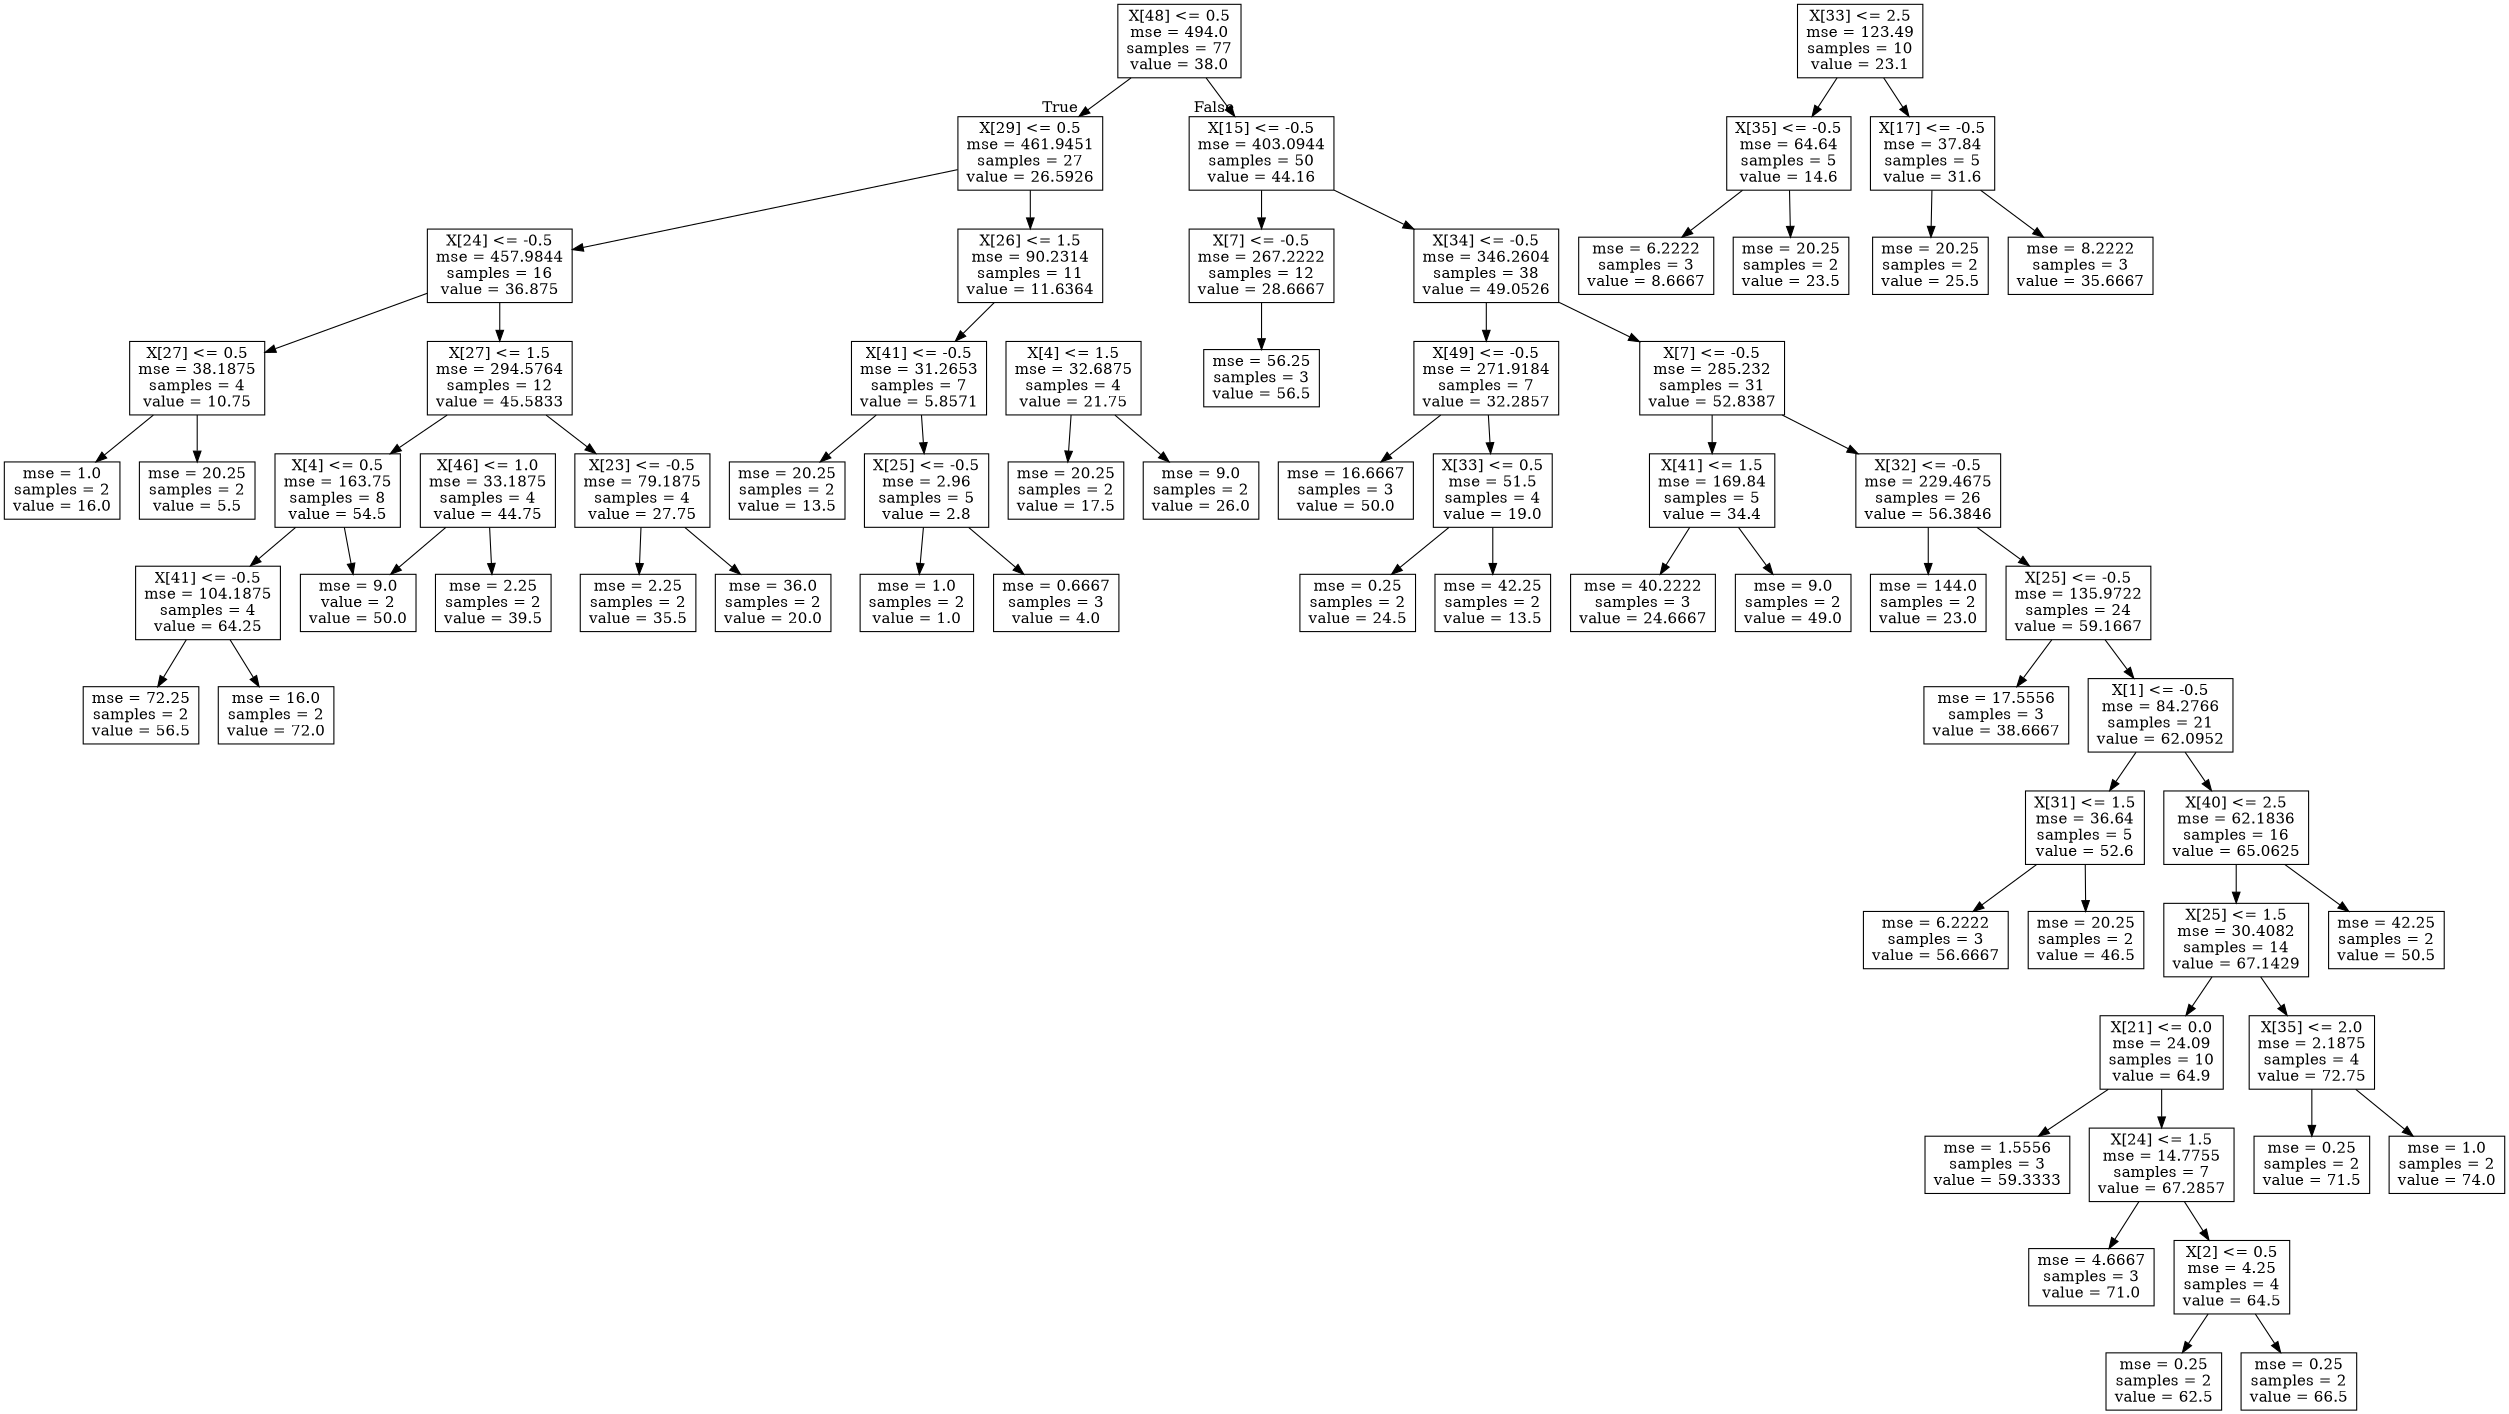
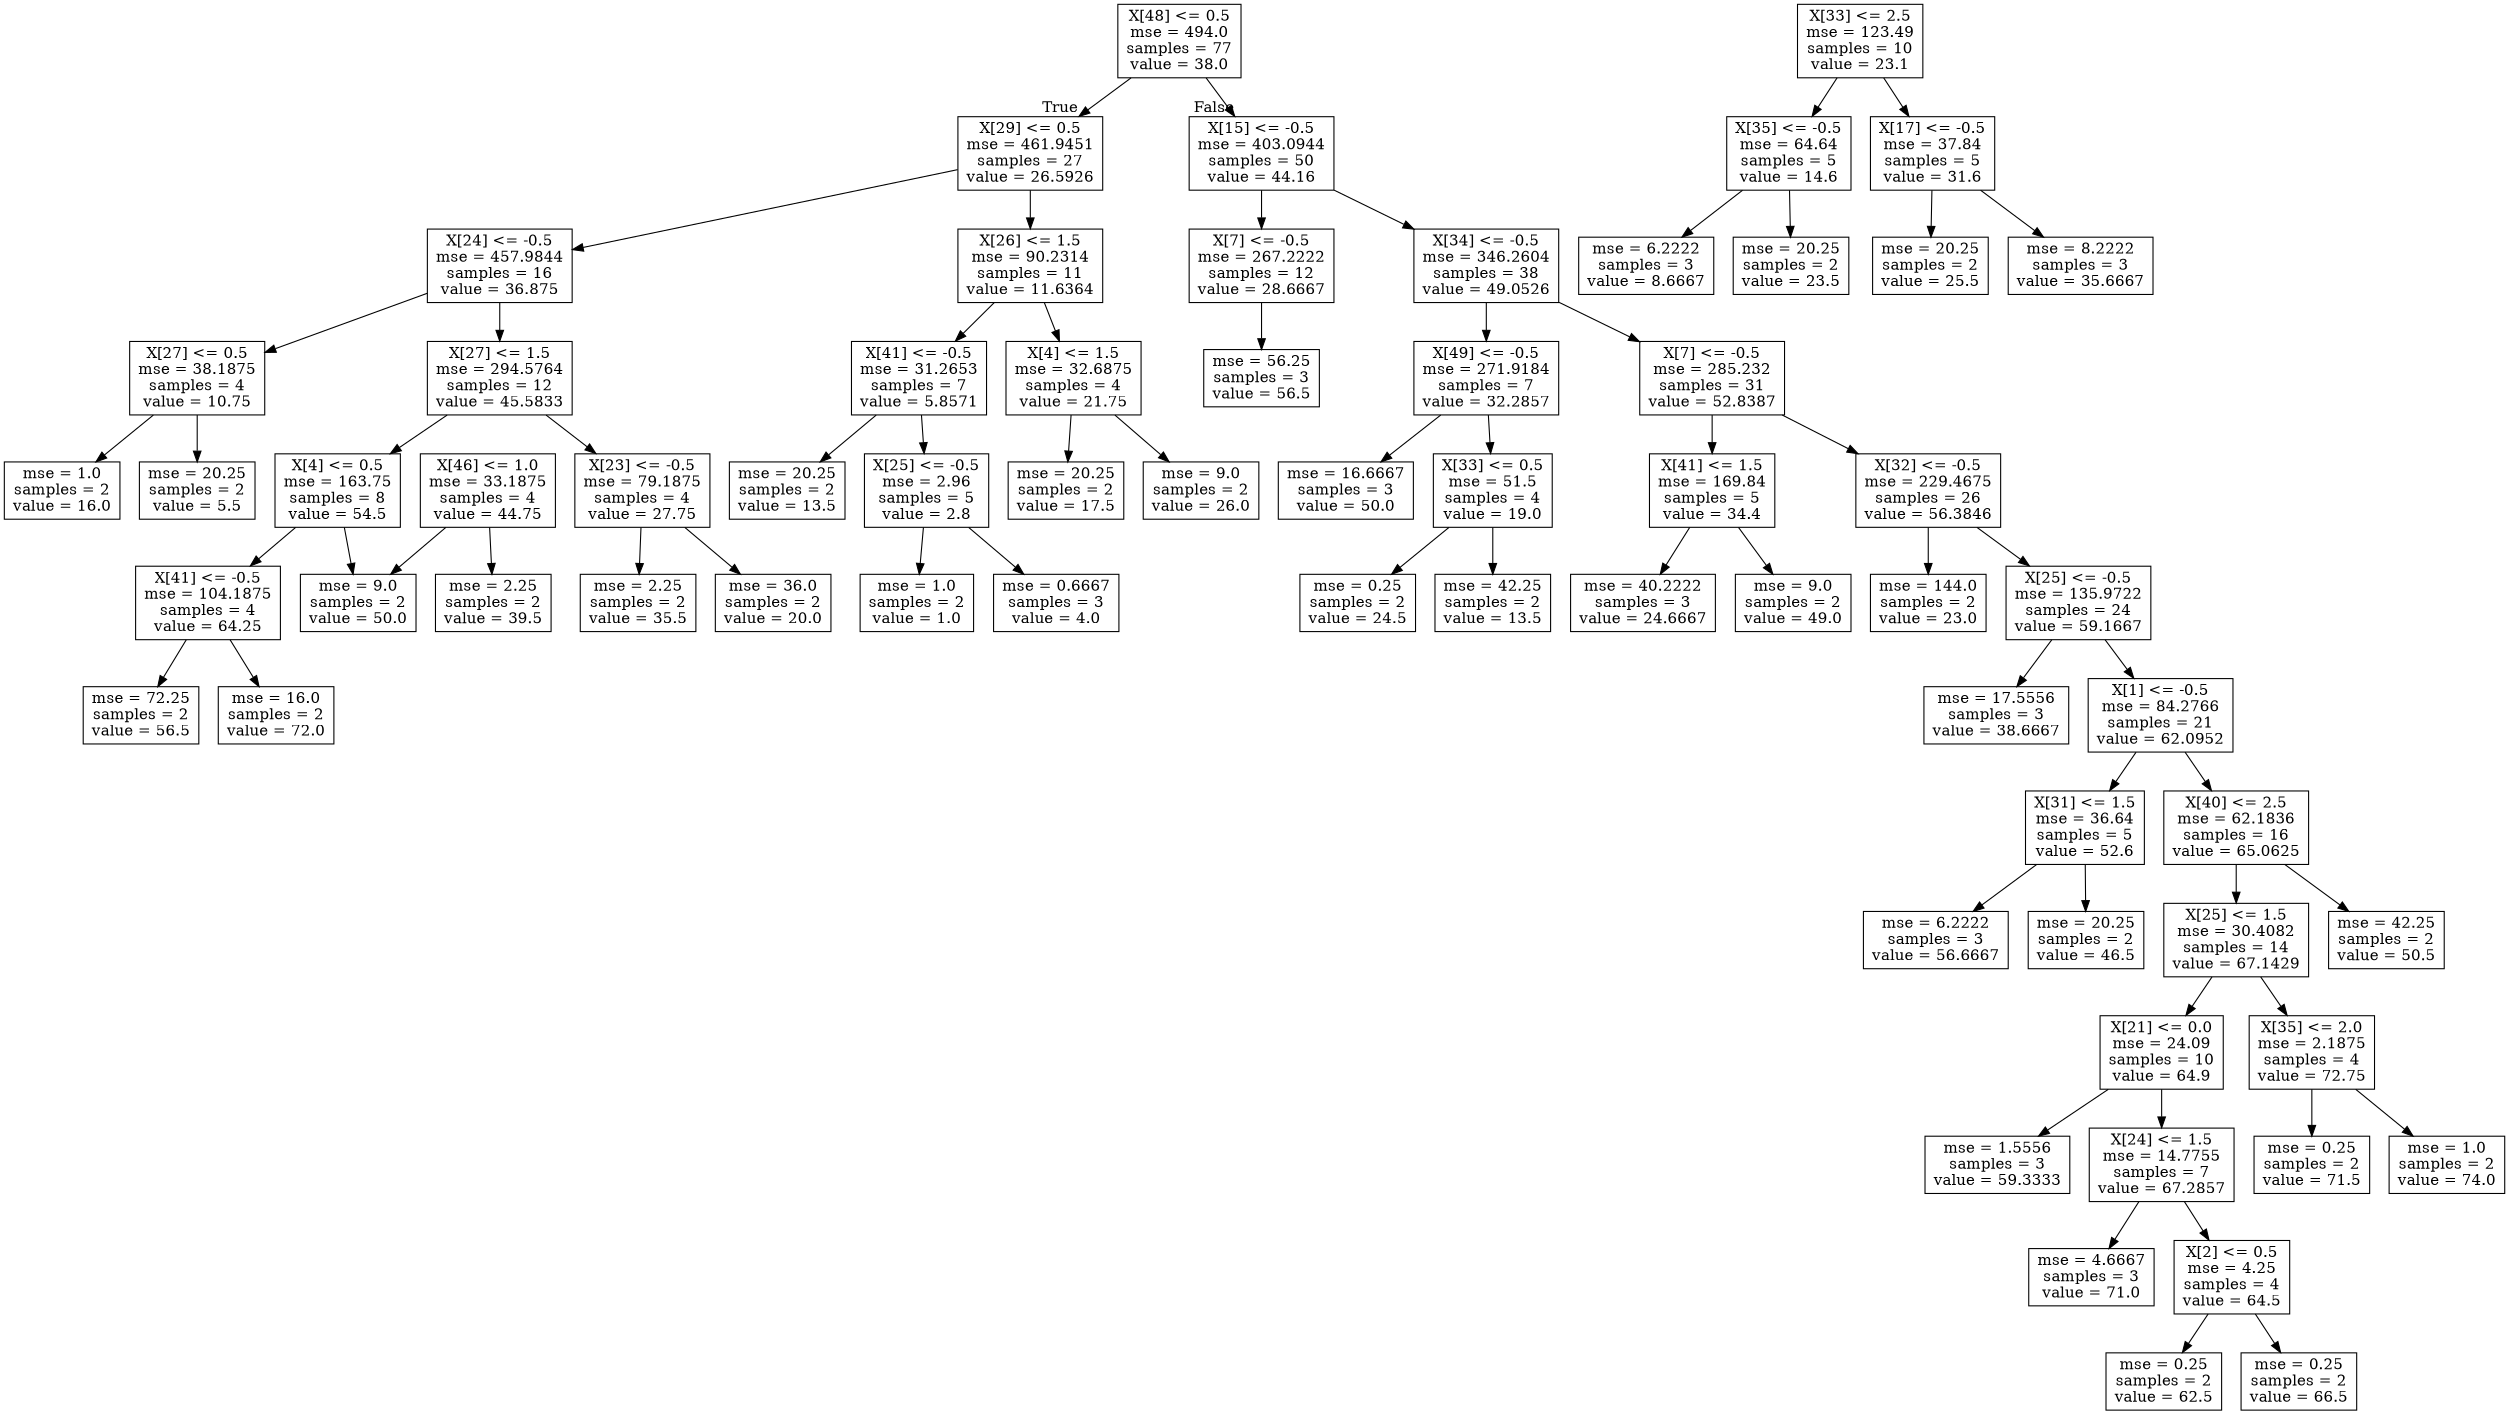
none -> (1050, 317)
(358, 603) -> (358, 603)
